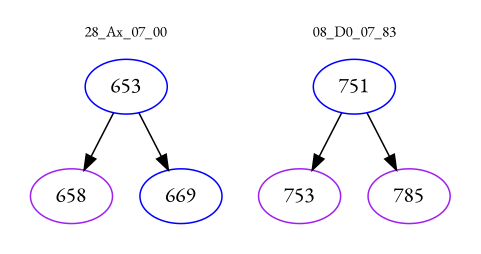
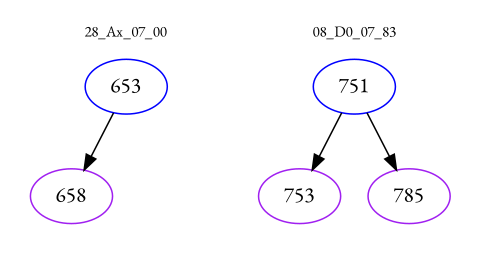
(181, 196) -> none
